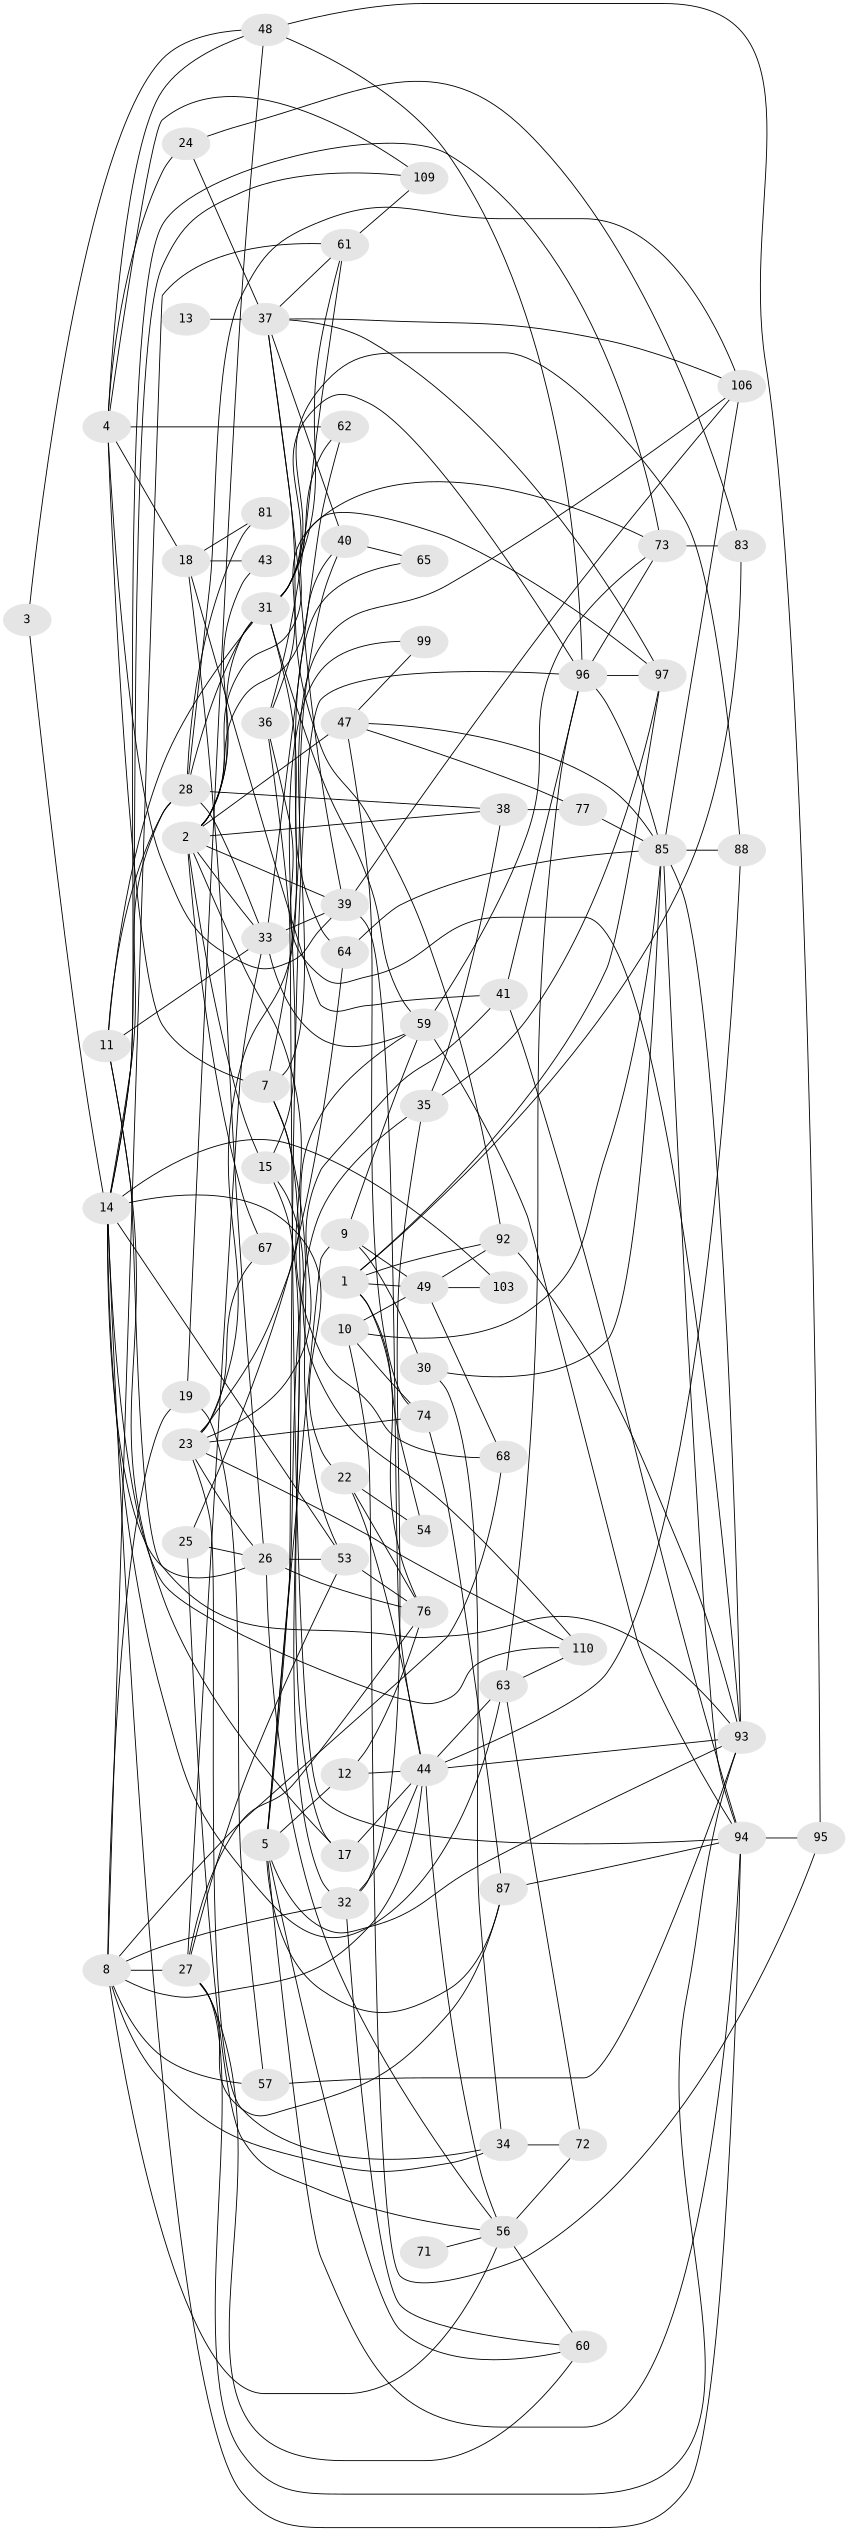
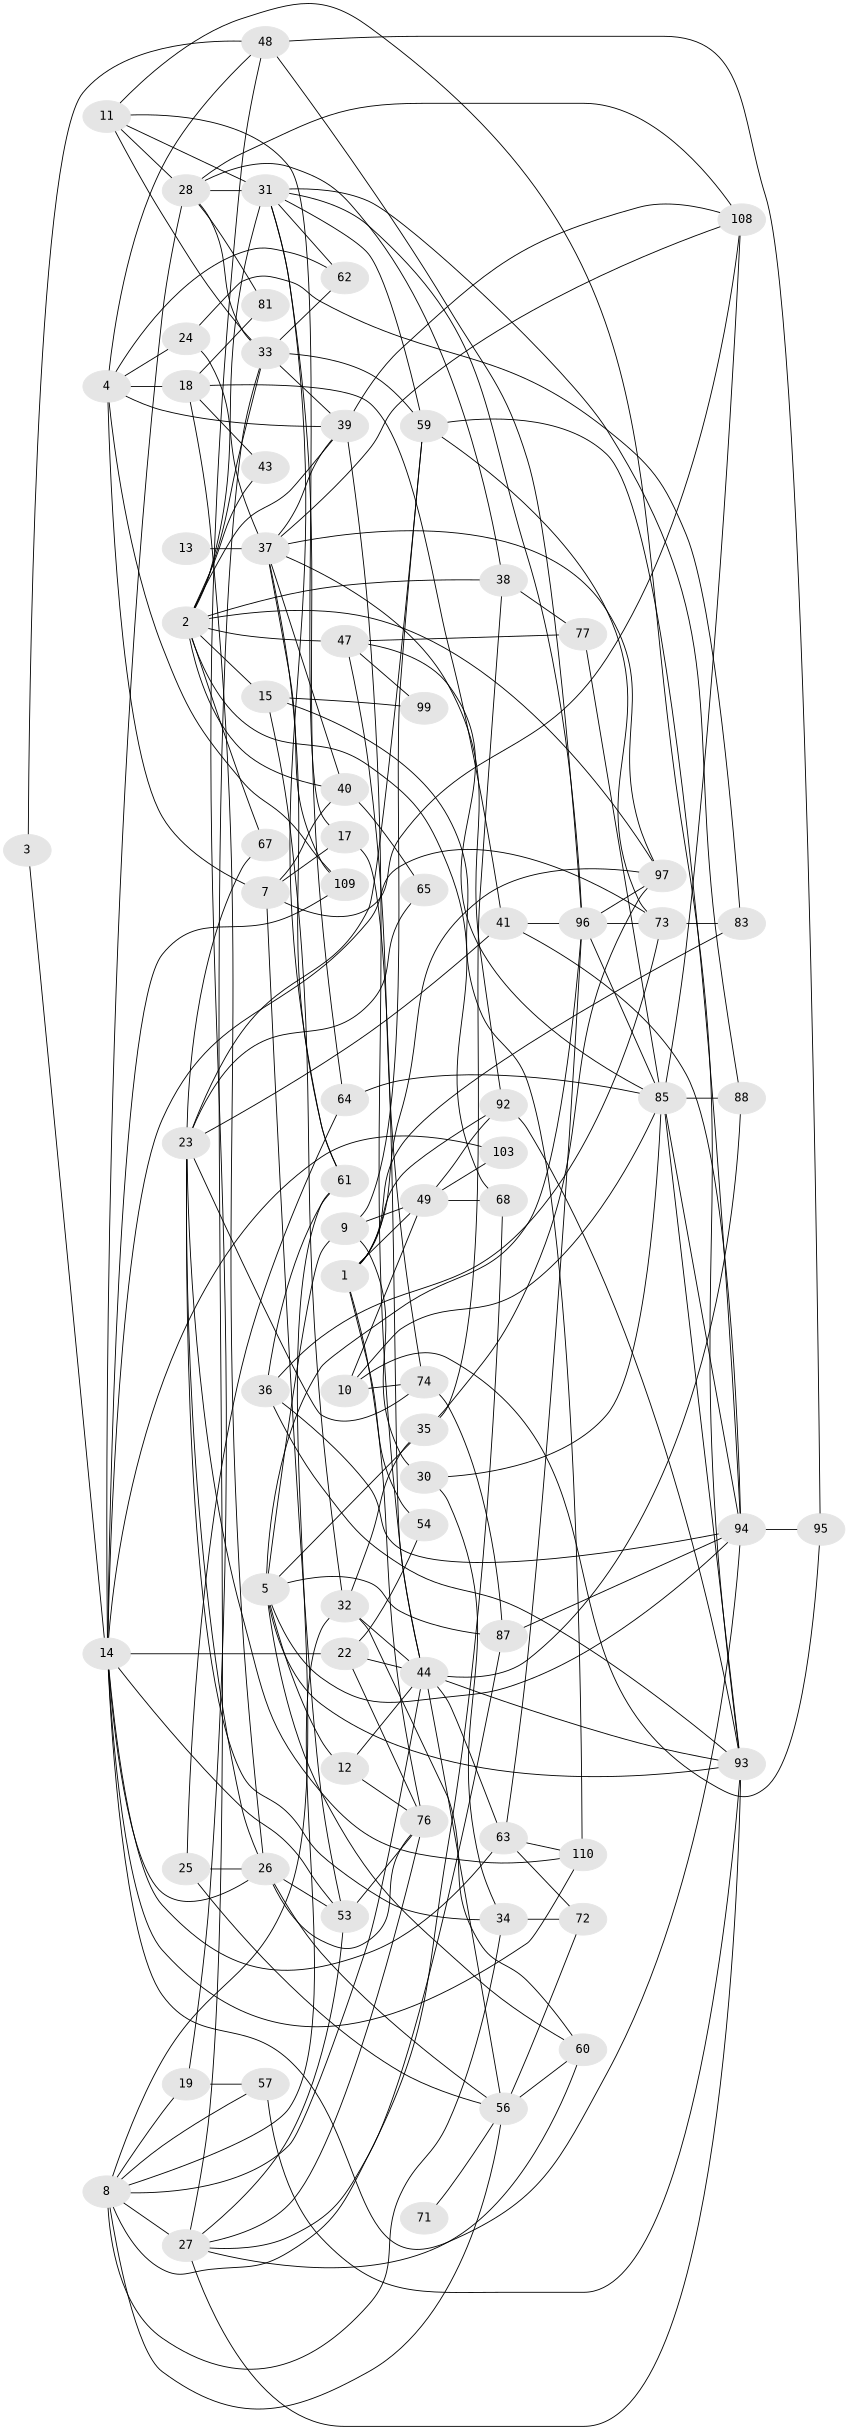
(382, 214) -> (295, 721)
(742, 386) -> (742, 220)
